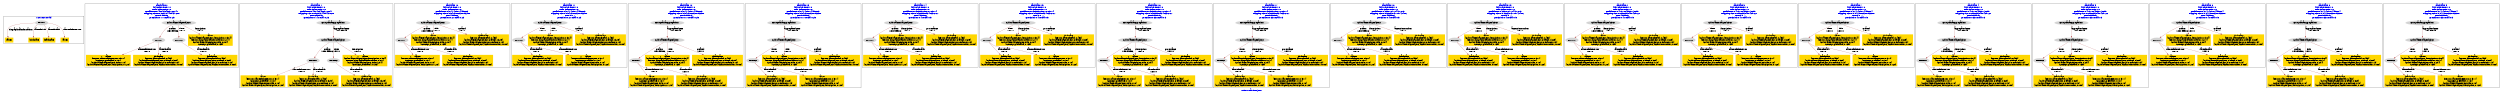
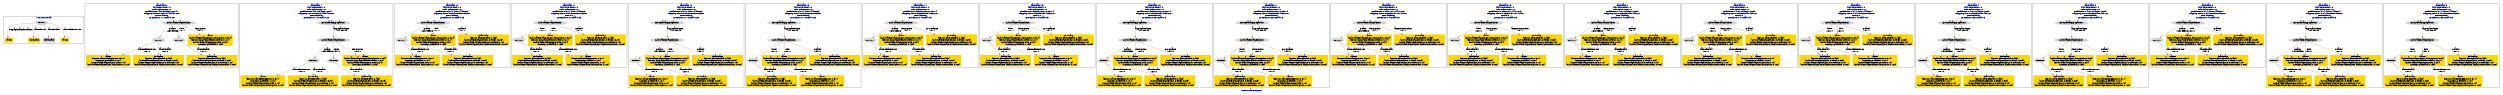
(49, 40) -> (49, 40)
